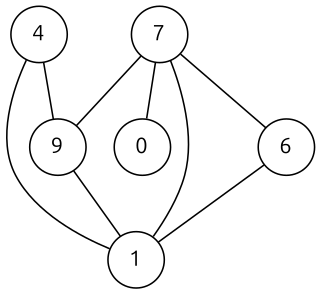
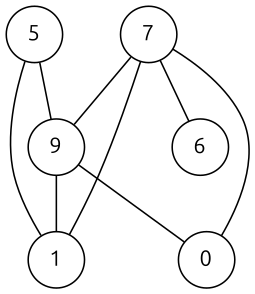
(39, 34) -> (34, 34)
none -> (131, 203)
(211, 203) -> none
